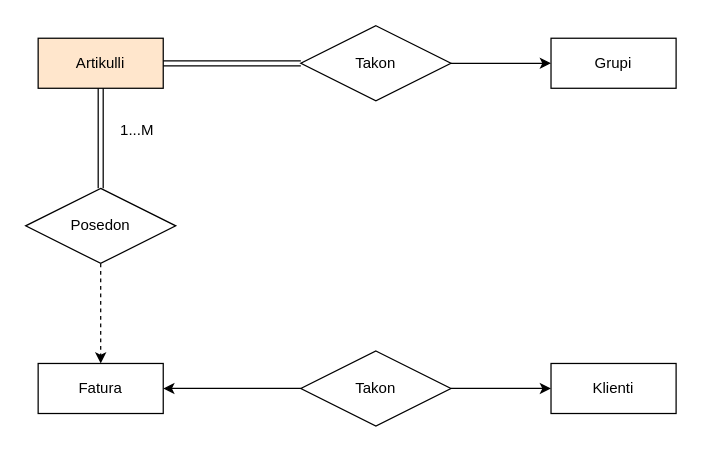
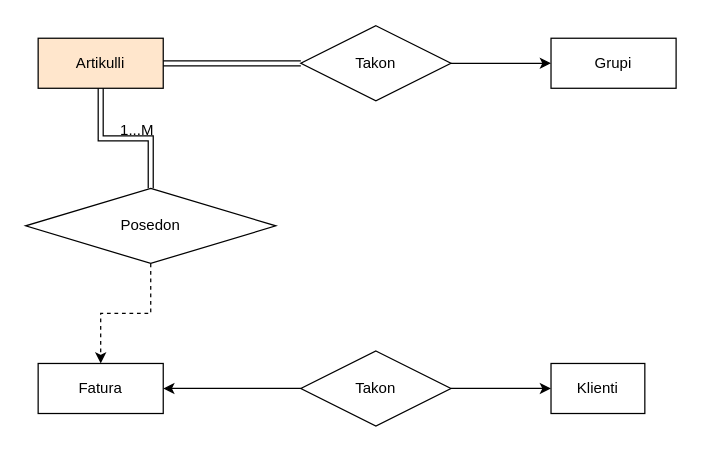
(101, 226) -> (151, 226)
(613, 388) -> (598, 388)
